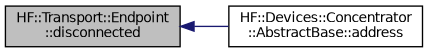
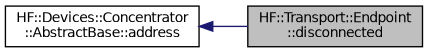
(211, 26) -> (230, 26)
